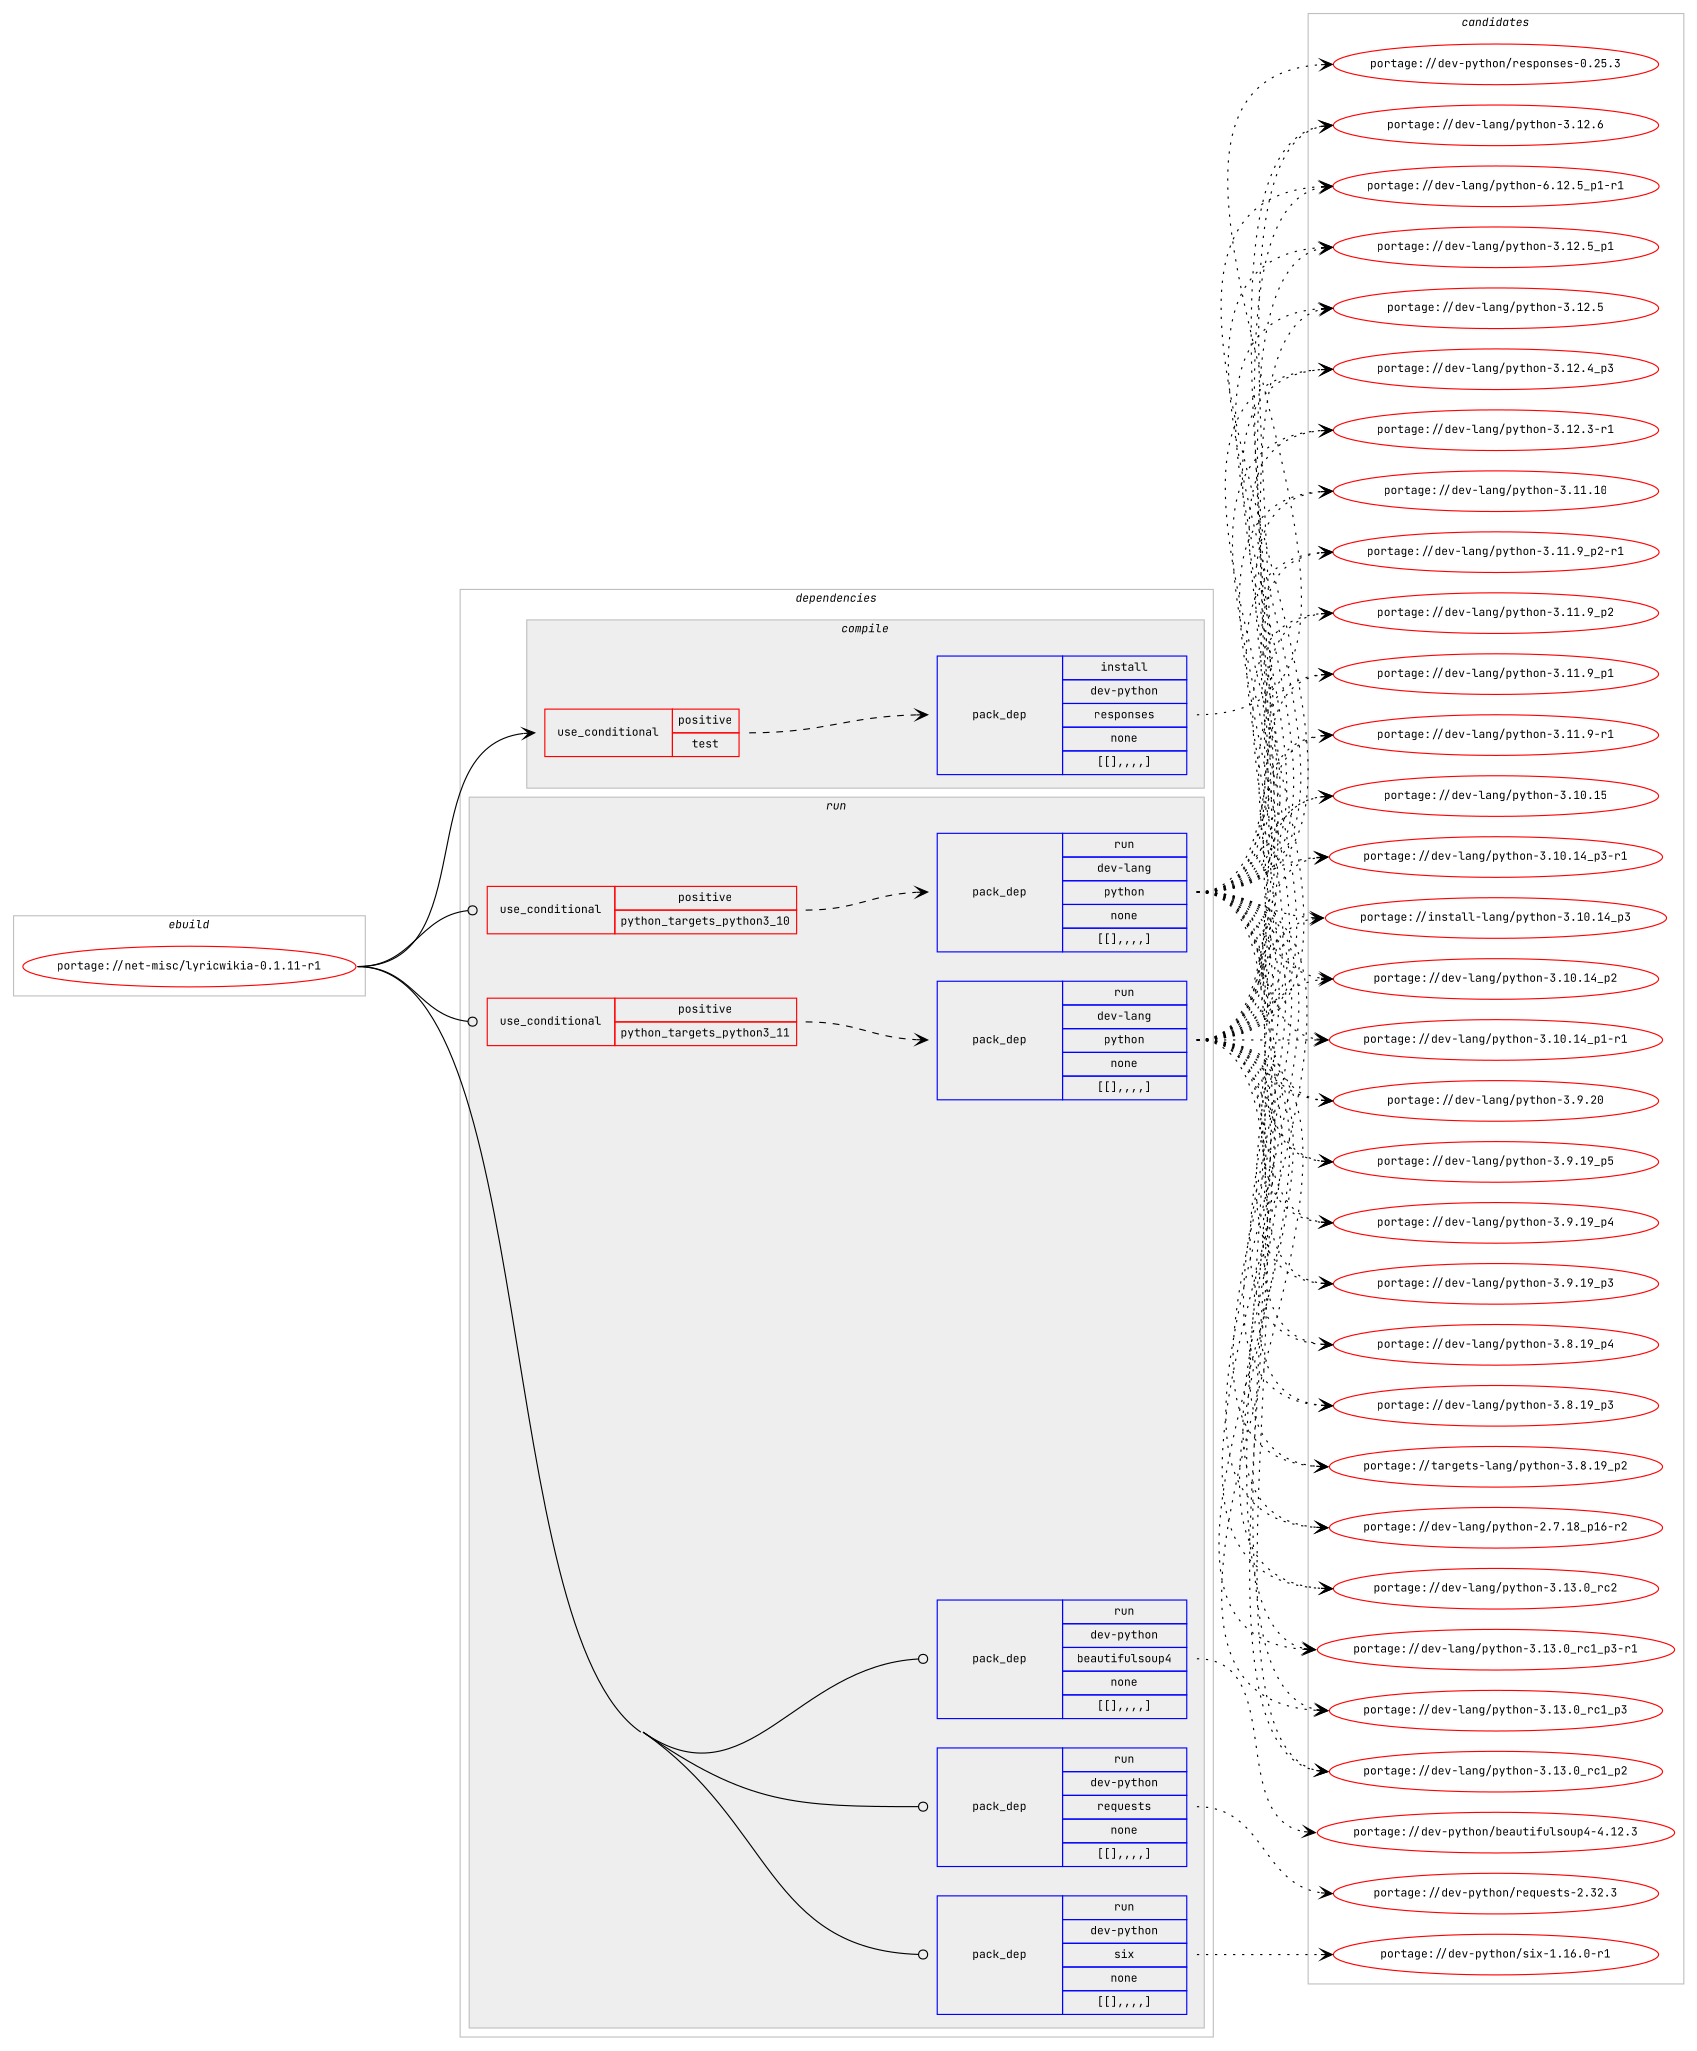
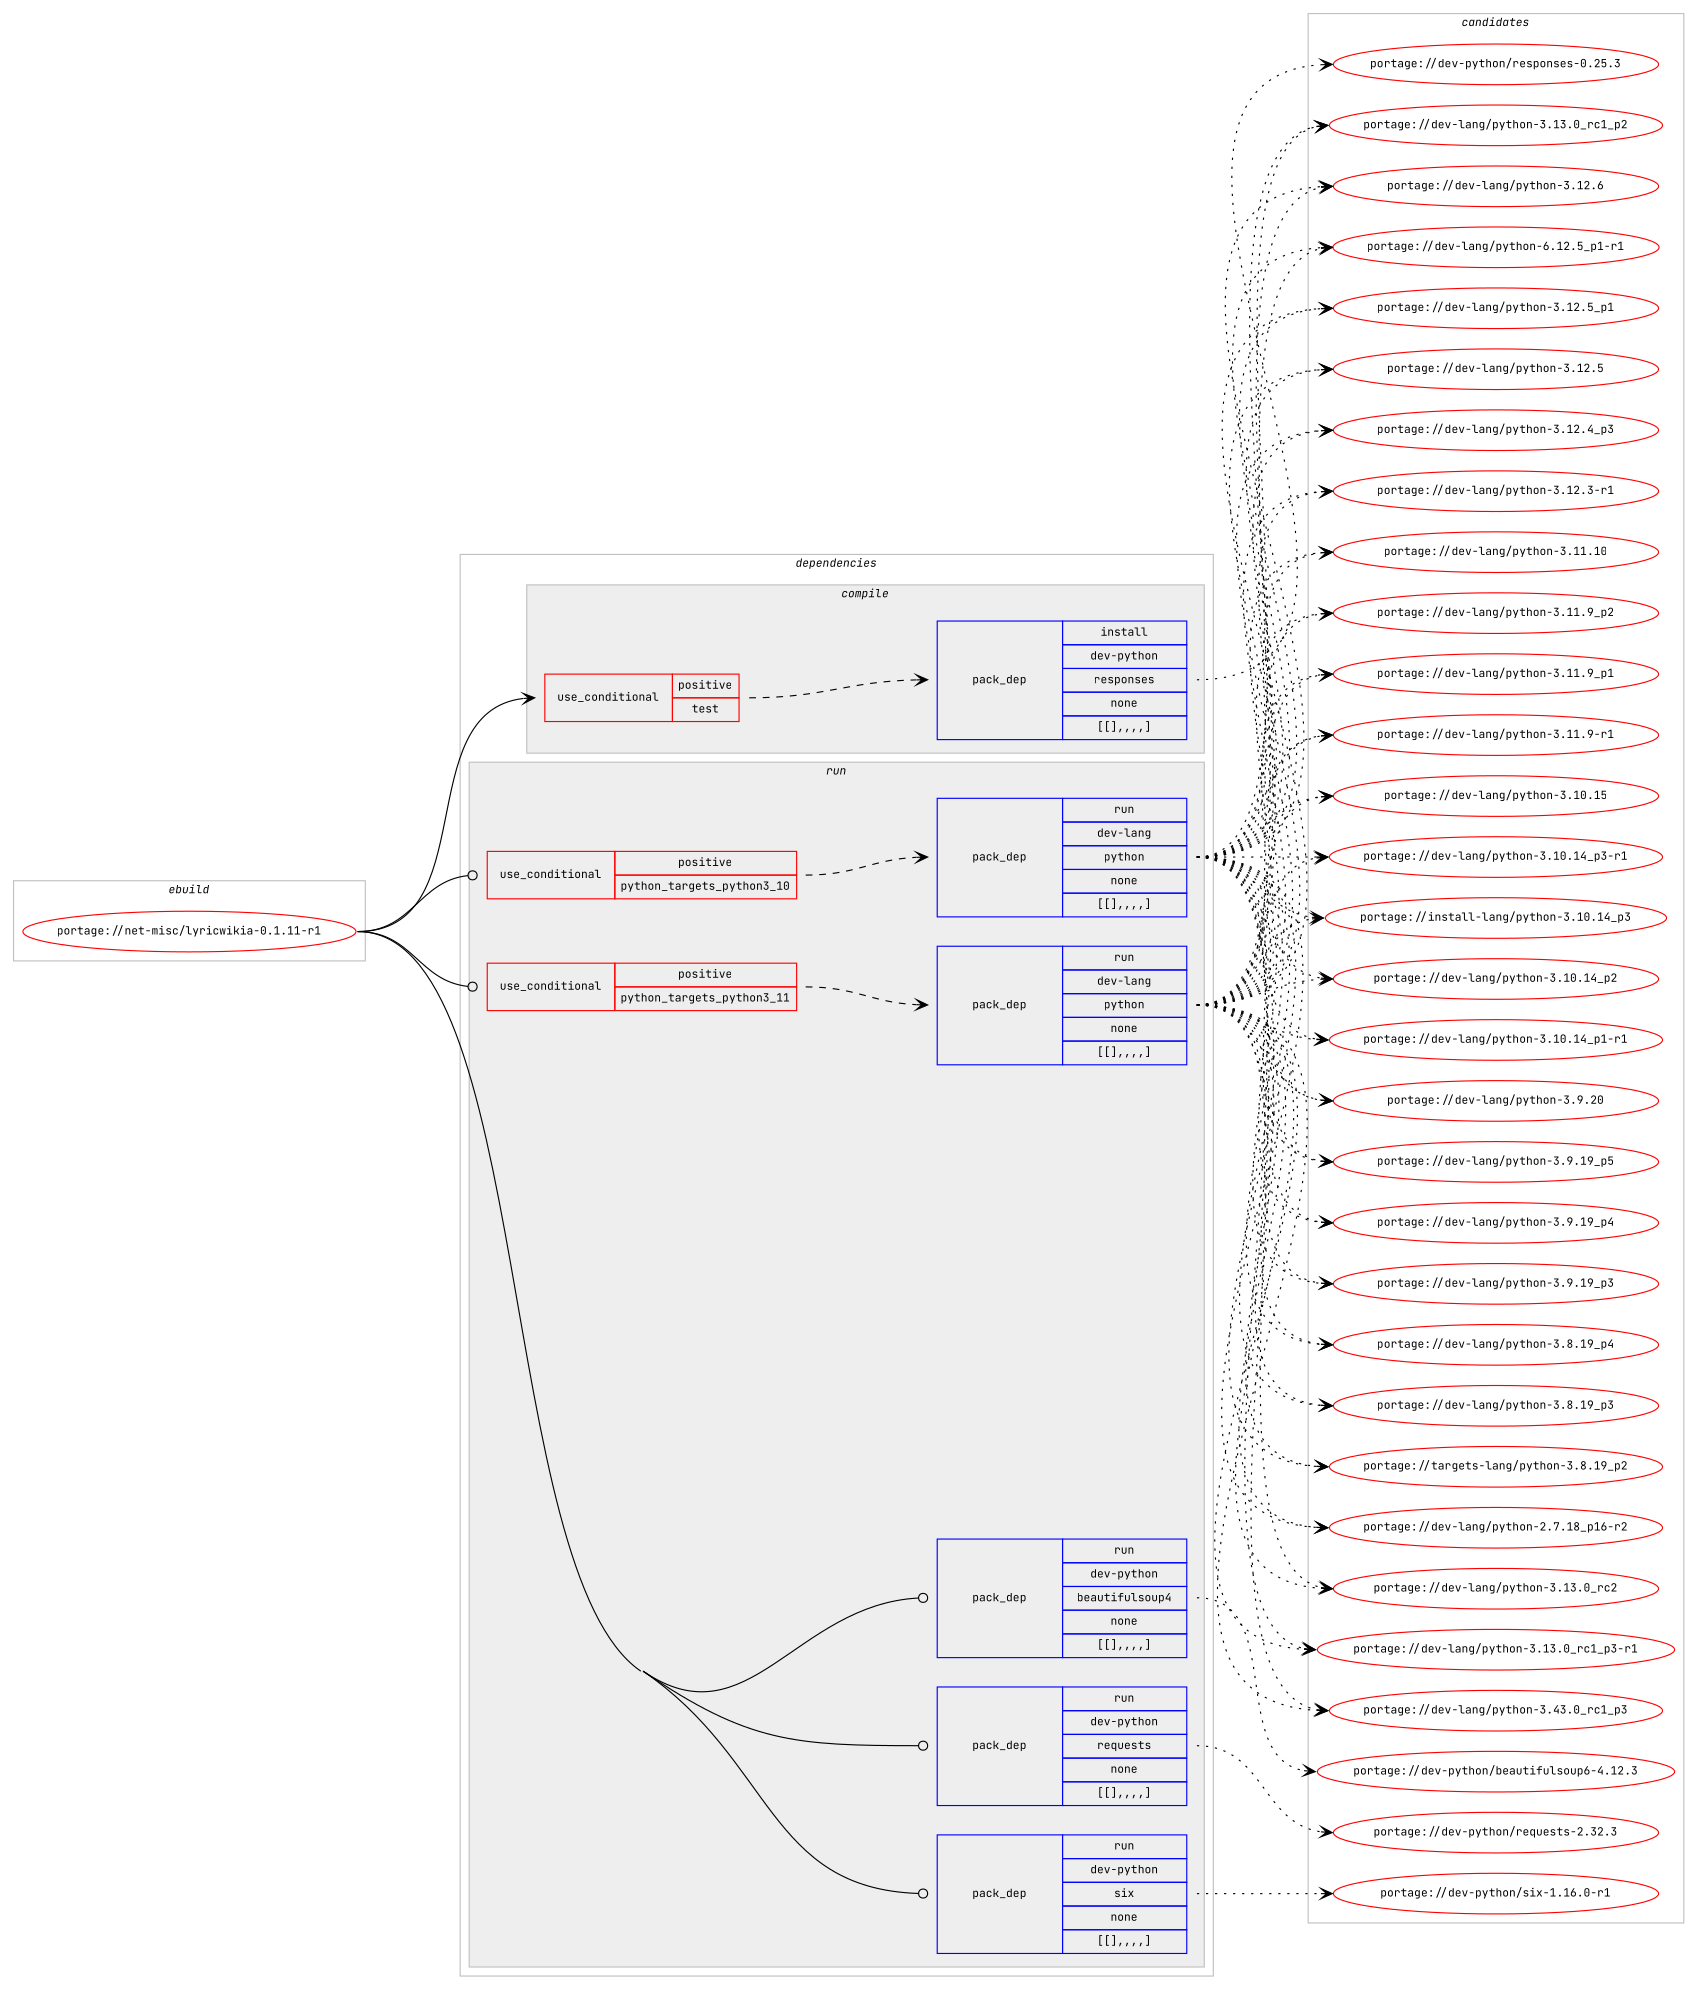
(1496, 552) -> none
(1496, 1711) -> (1496, 1711)
(1496, 1833) -> (1496, 1772)
